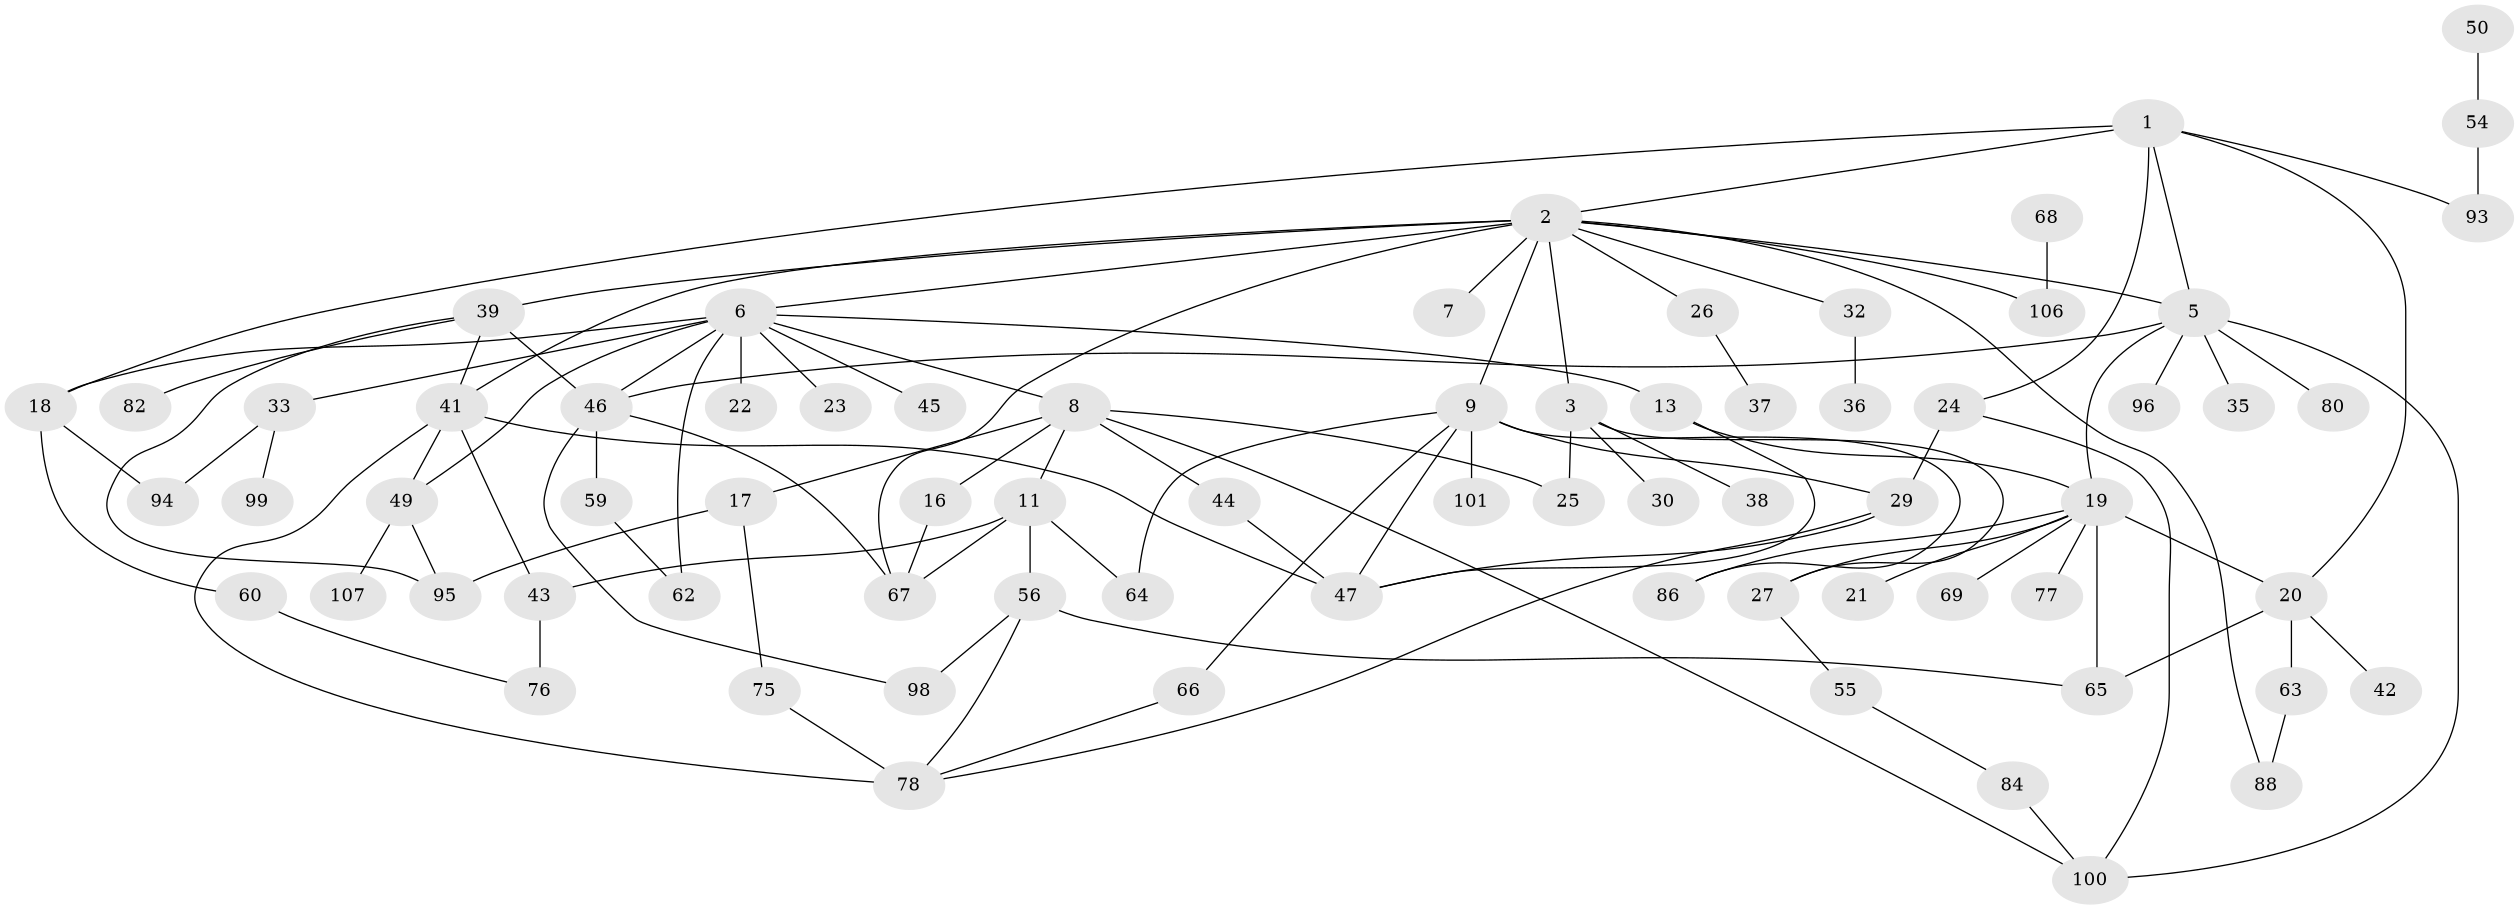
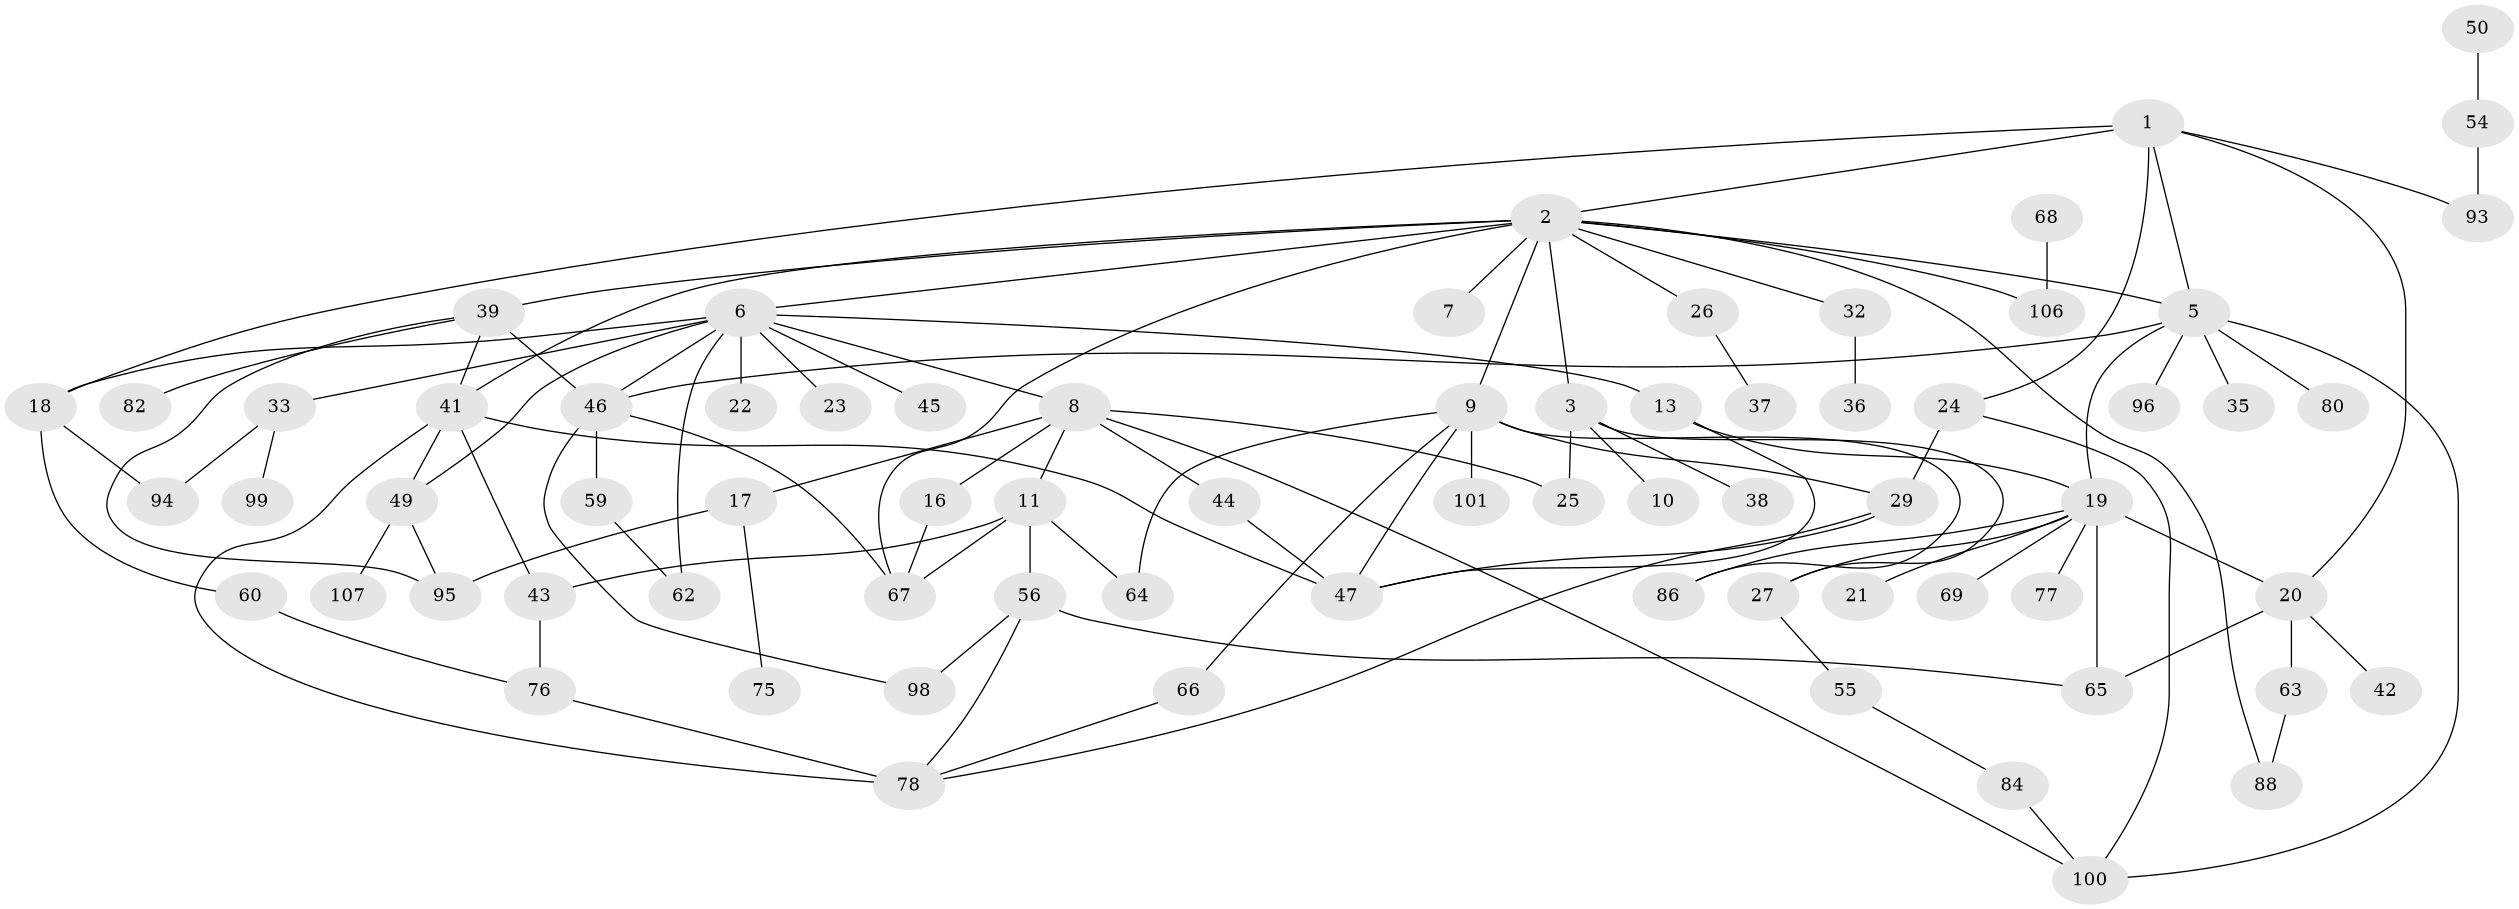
(1663, 502) -> (1663, 502)
(837, 738) -> (725, 738)
